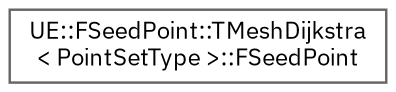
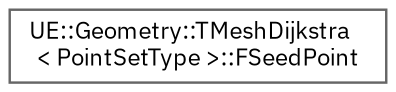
(198, 46) -> (198, 46)
